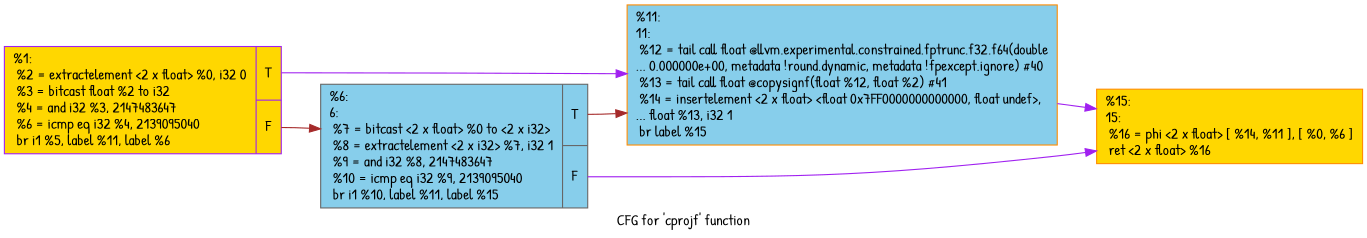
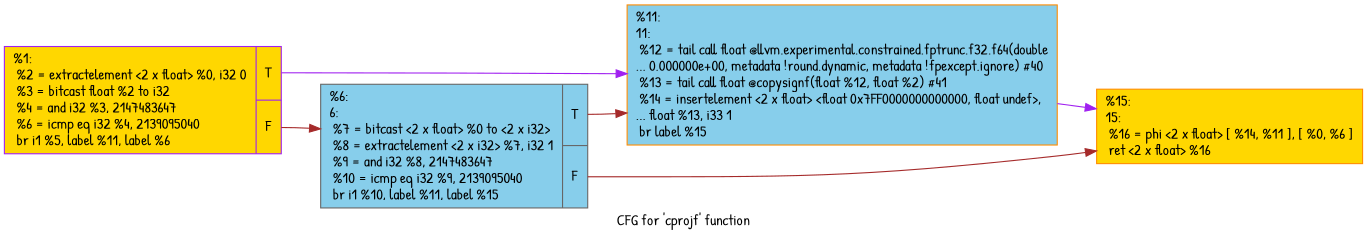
(685, 115) -> (684, 115)
(837, 174) -> (837, 174)
